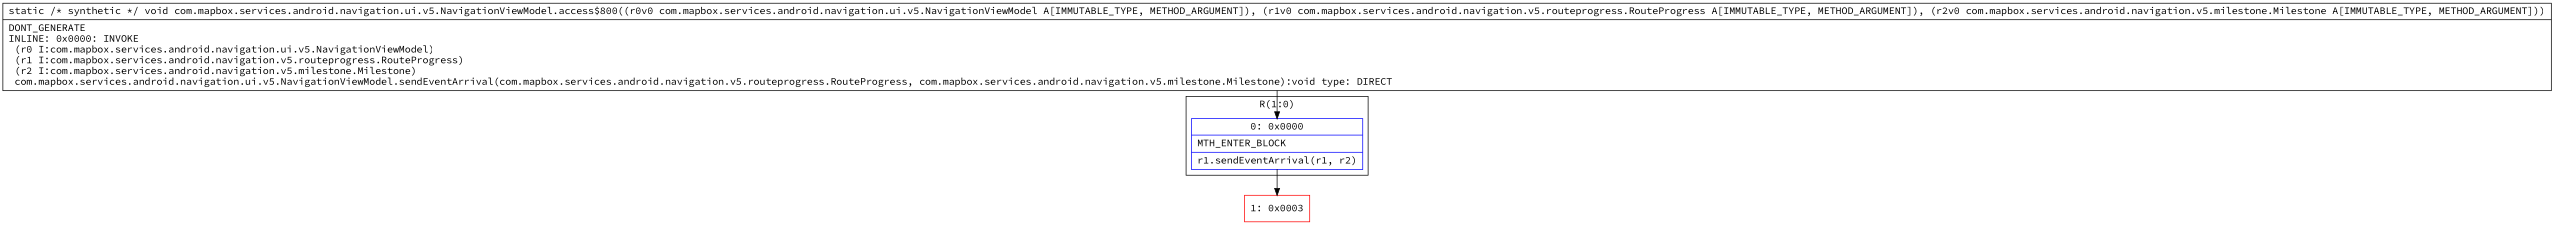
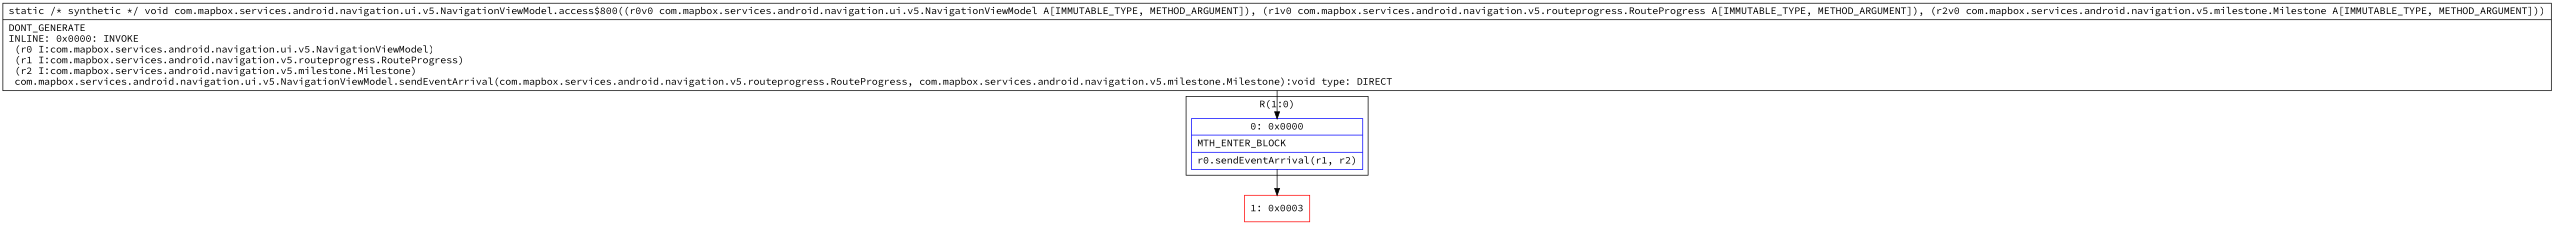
(1277, 161) -> (1277, 161)
